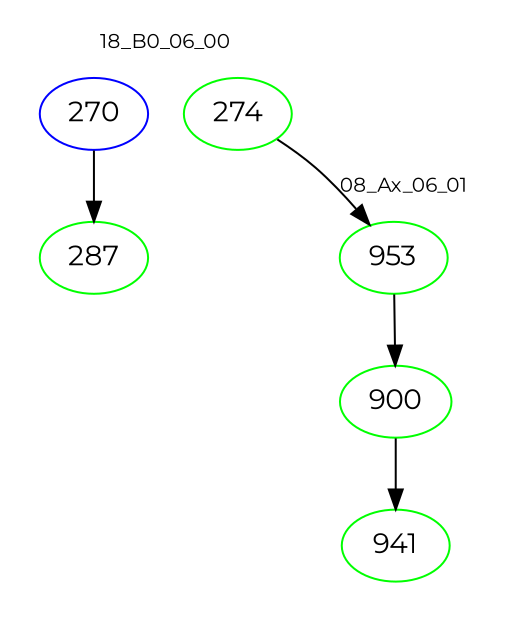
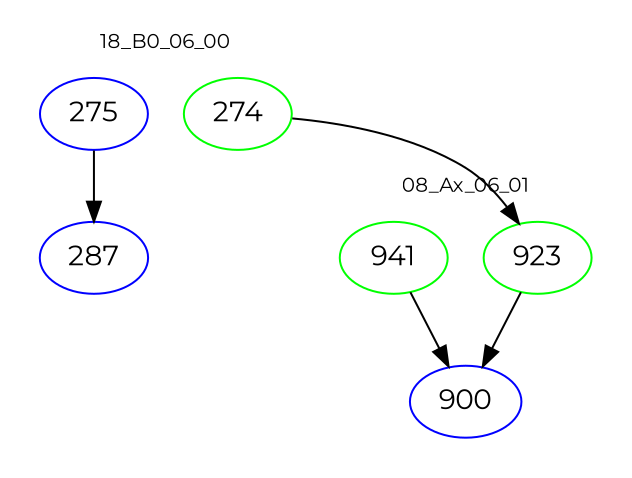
(94, 114) -> (94, 114)
(94, 258) -> (94, 258)
(394, 258) -> (538, 258)
(396, 402) -> (466, 402)
(396, 464) -> (425, 320)
